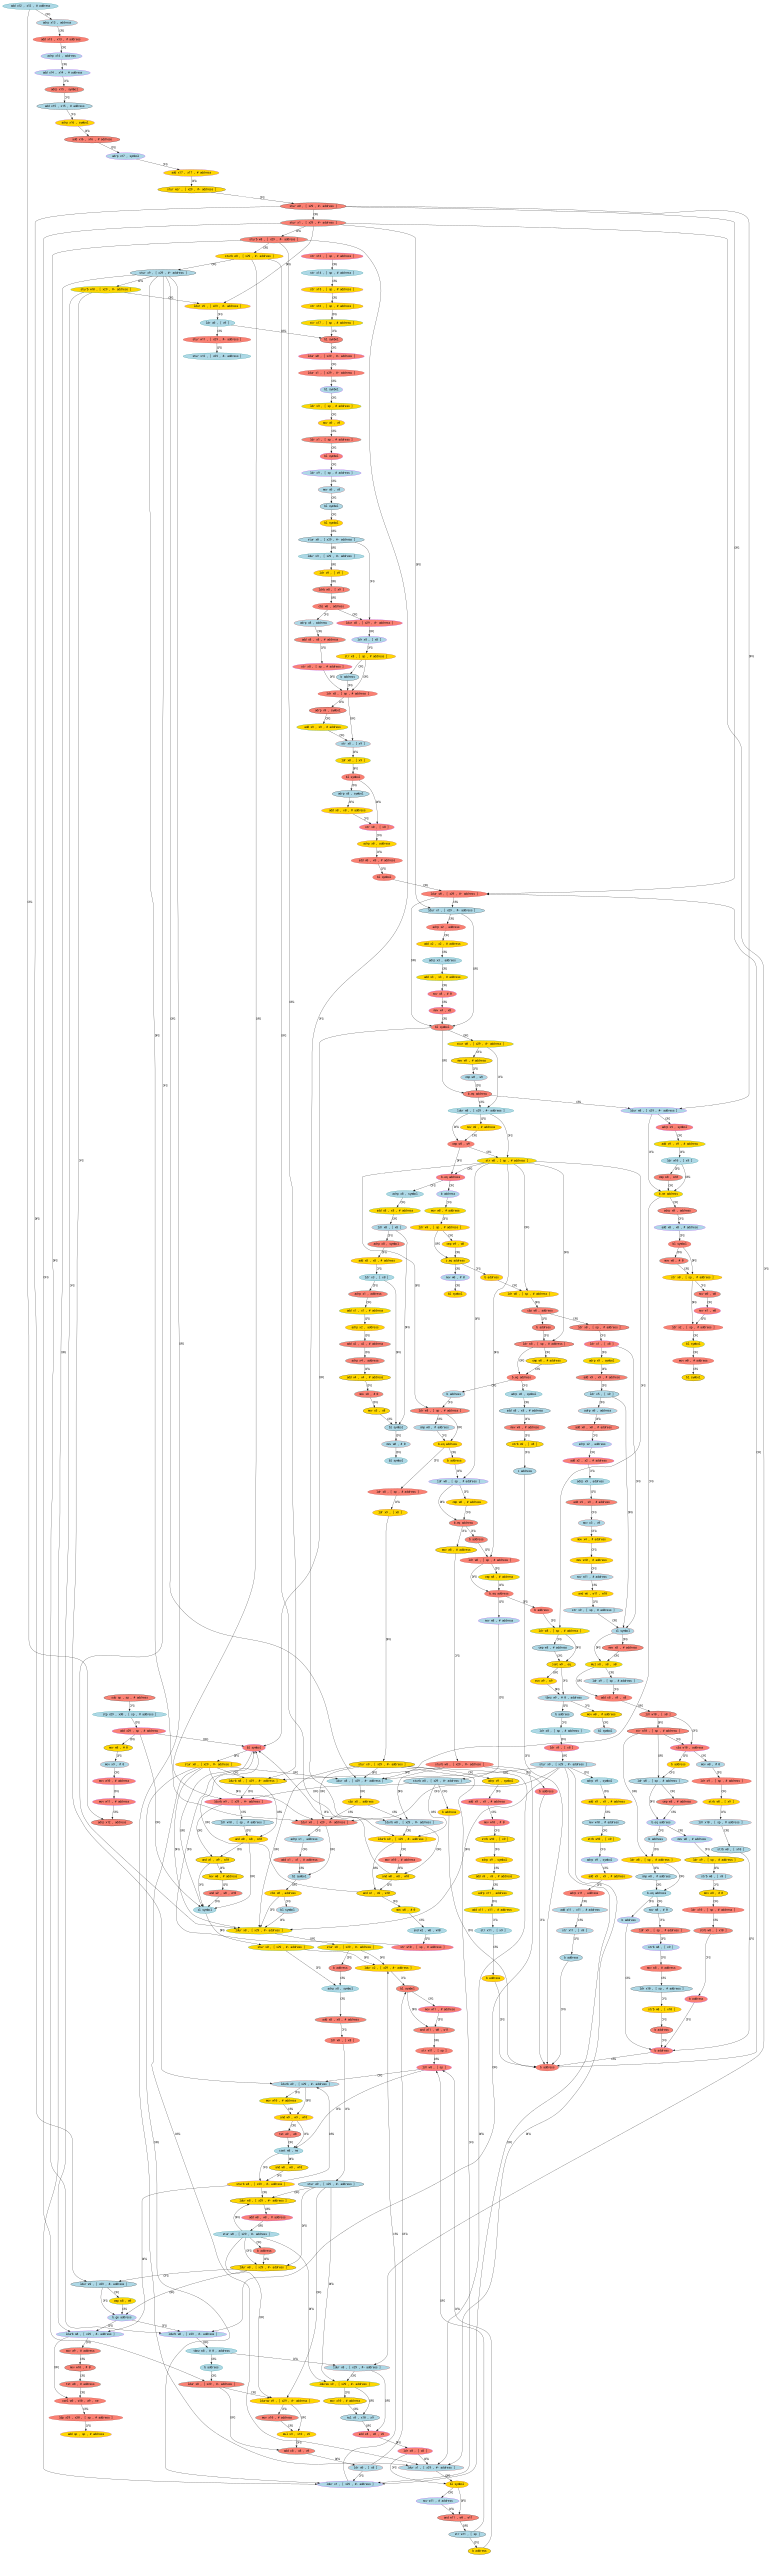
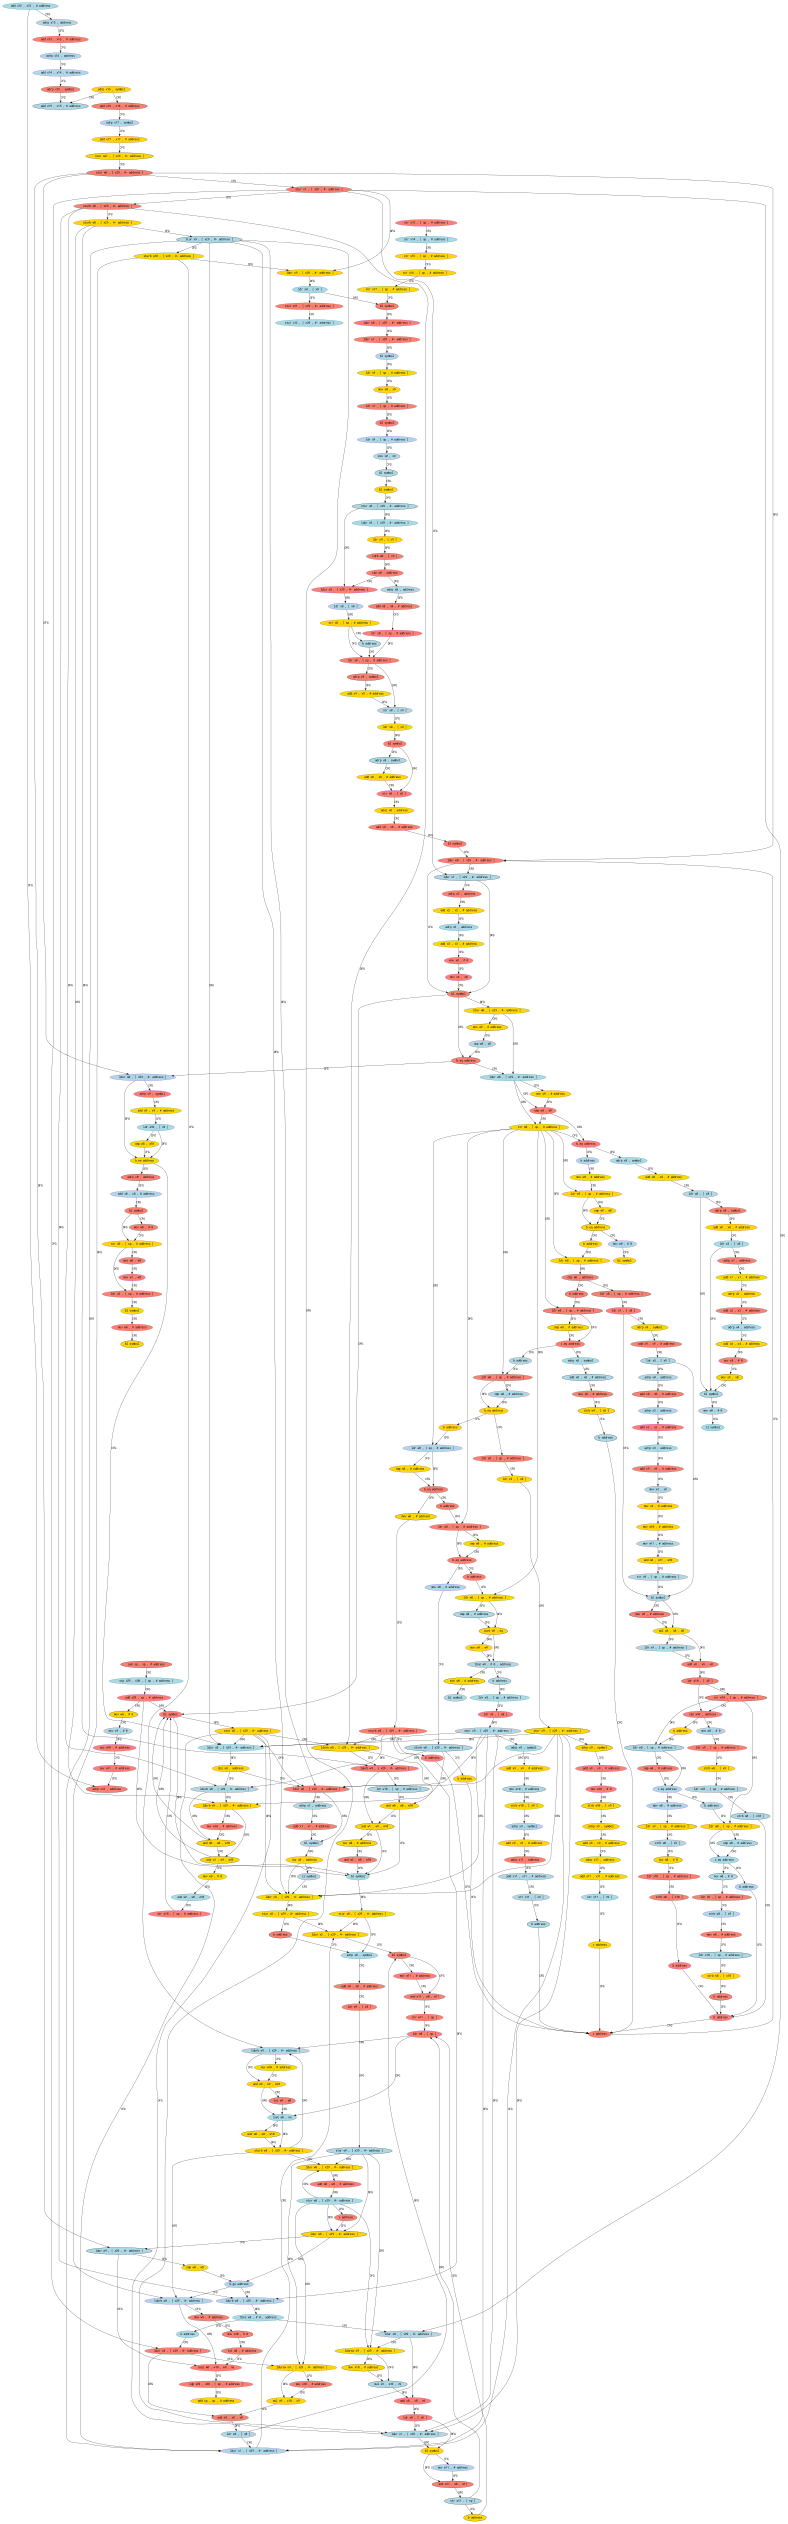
(69, 114) -> (87, 97)
none -> (563, 1160)
(668, 1177) -> (145, 1144)
(365, 1361) -> (742, 1327)
(102, 2303) -> (120, 2337)
